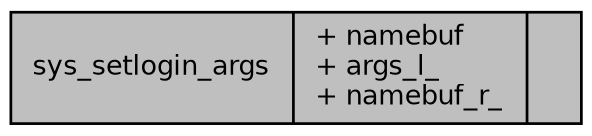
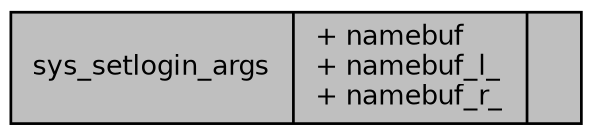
(378, 67) -> (409, 67)
